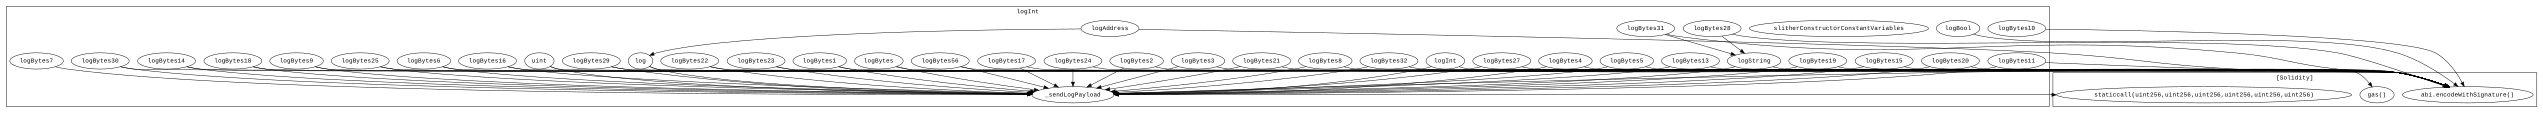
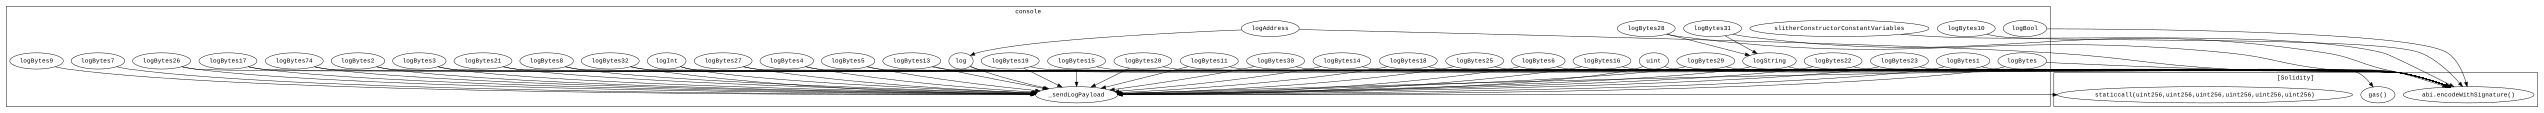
(1028, 12) -> (1028, 12)
(940, 61) -> (162, 61)
(1073, 61) -> (294, 61)
(1381, 70) -> (2180, 38)
